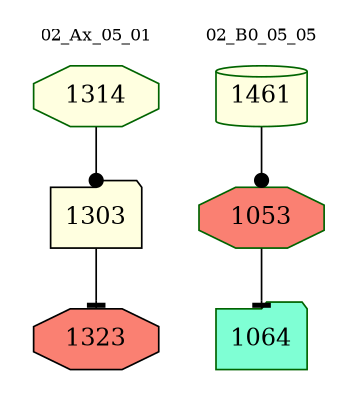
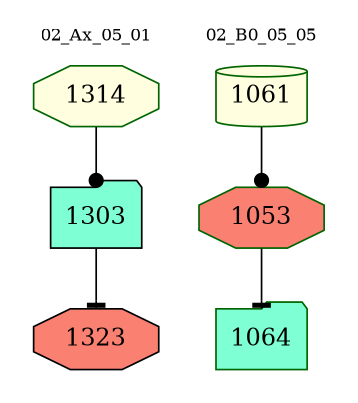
(262, 96) -> (262, 96)
(96, 218) -> (96, 218)
